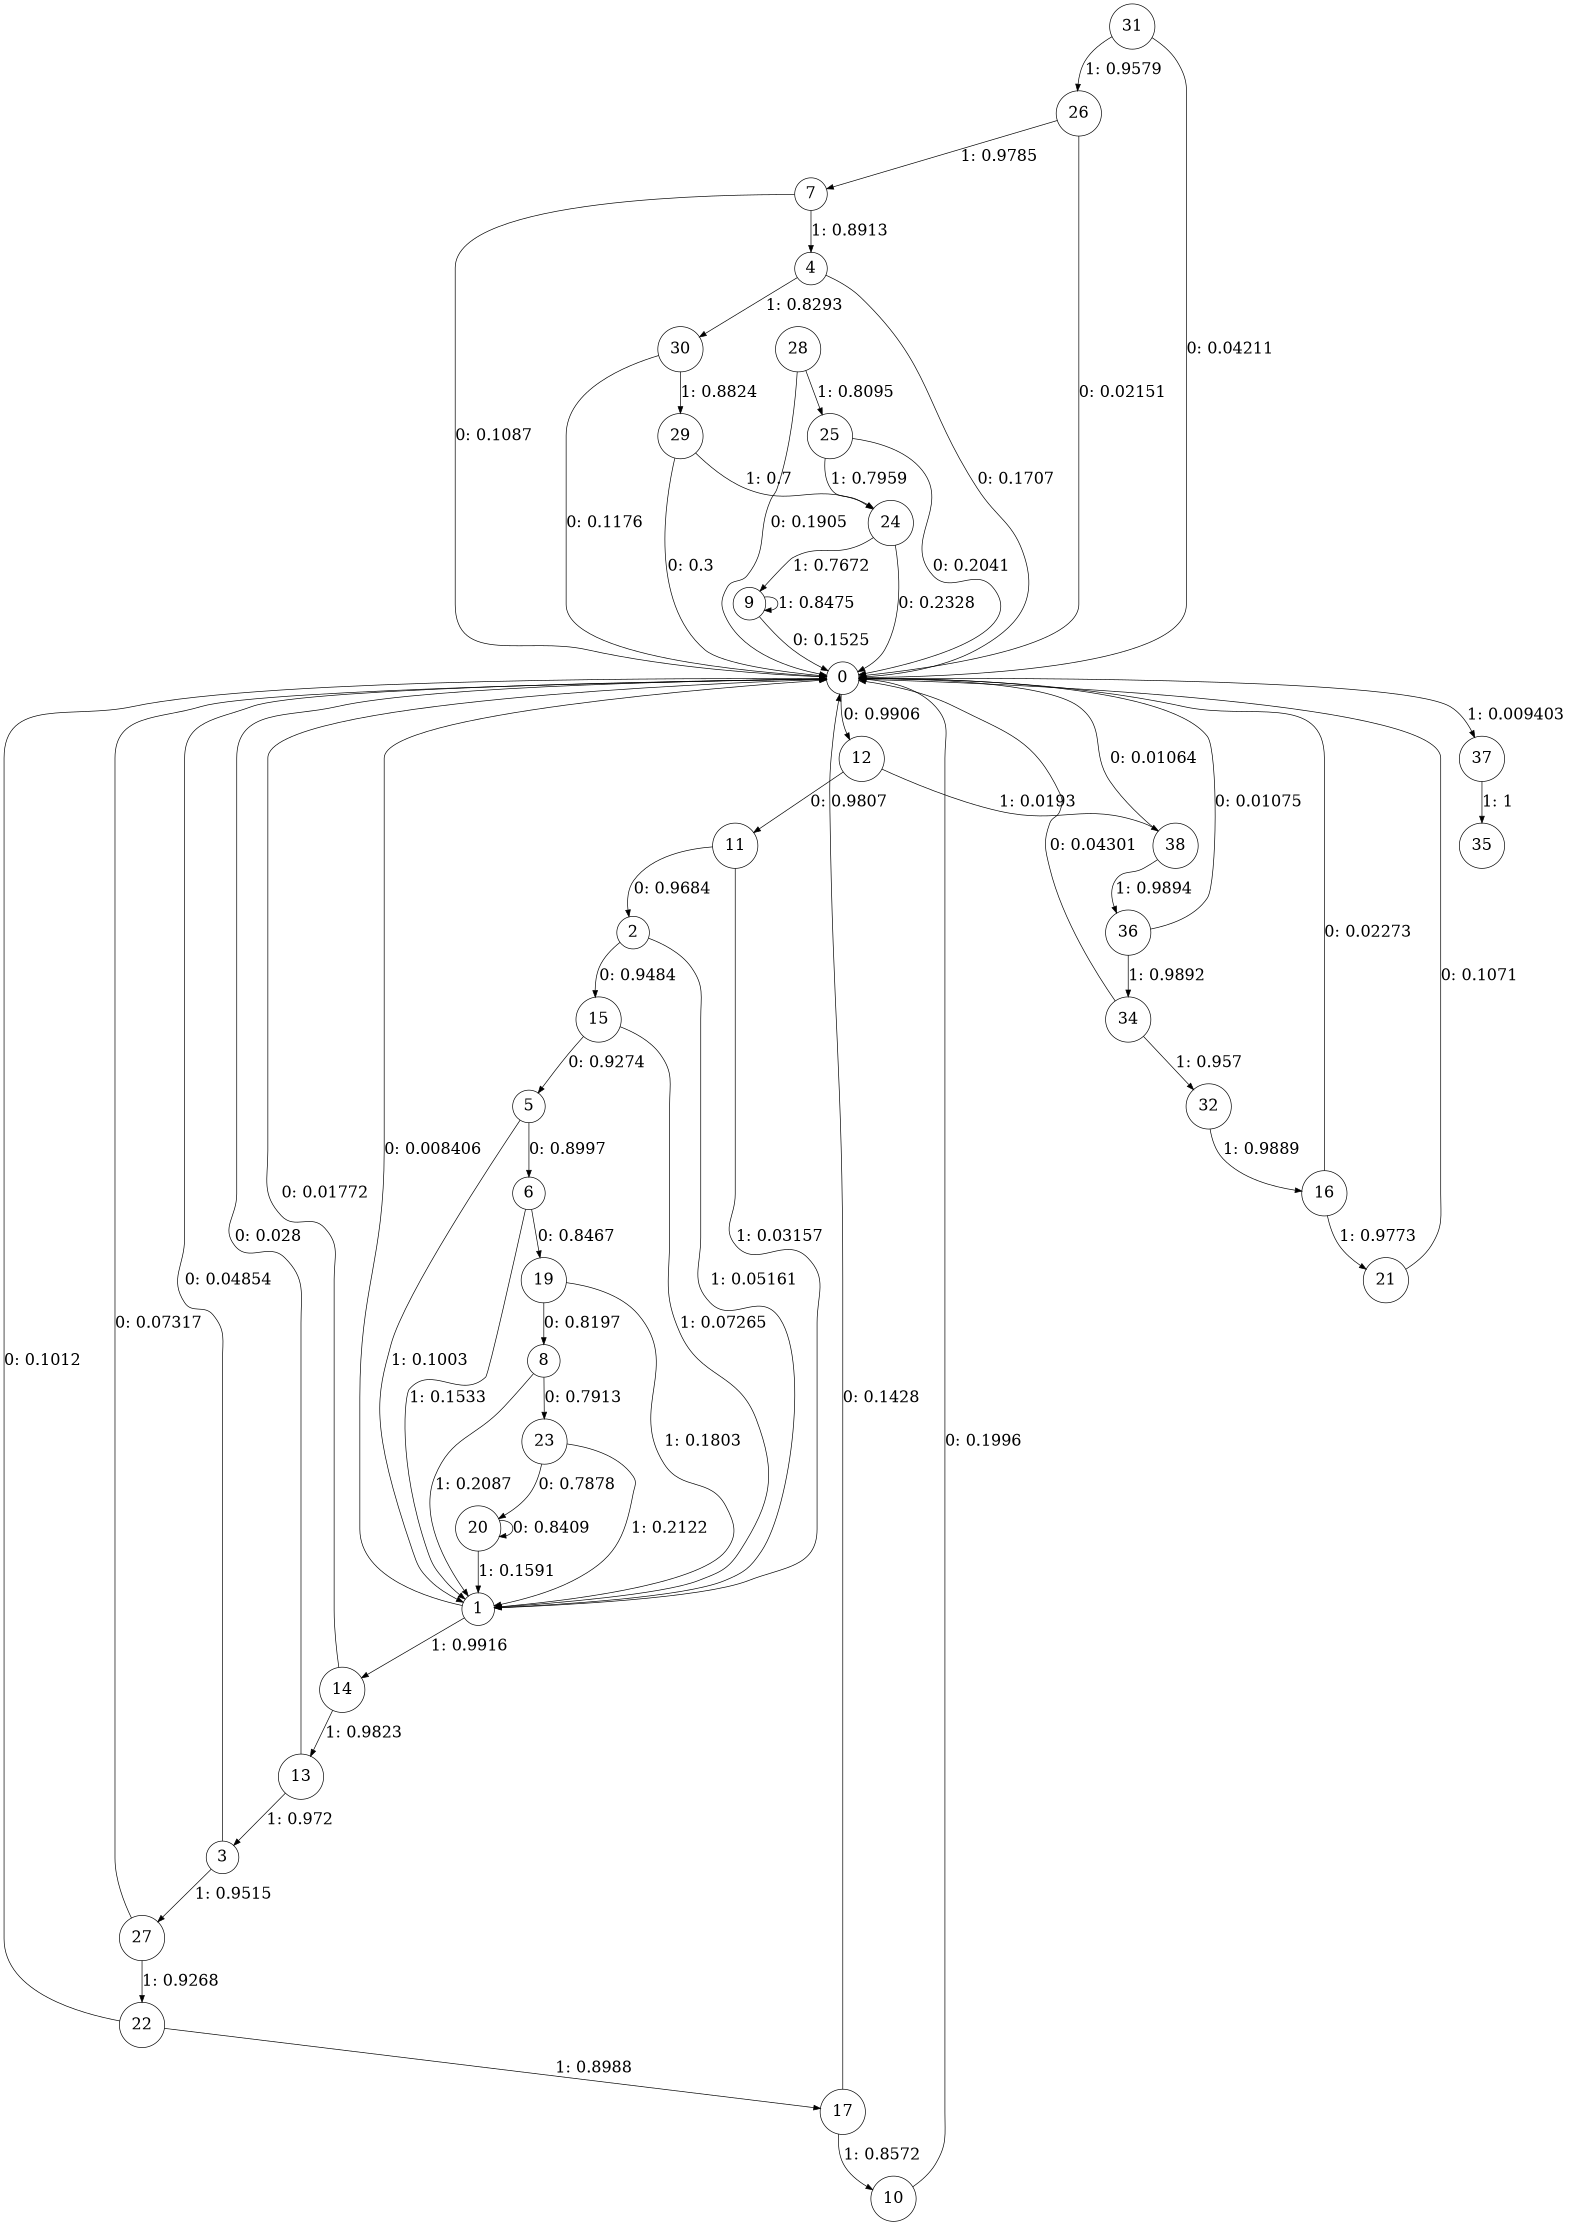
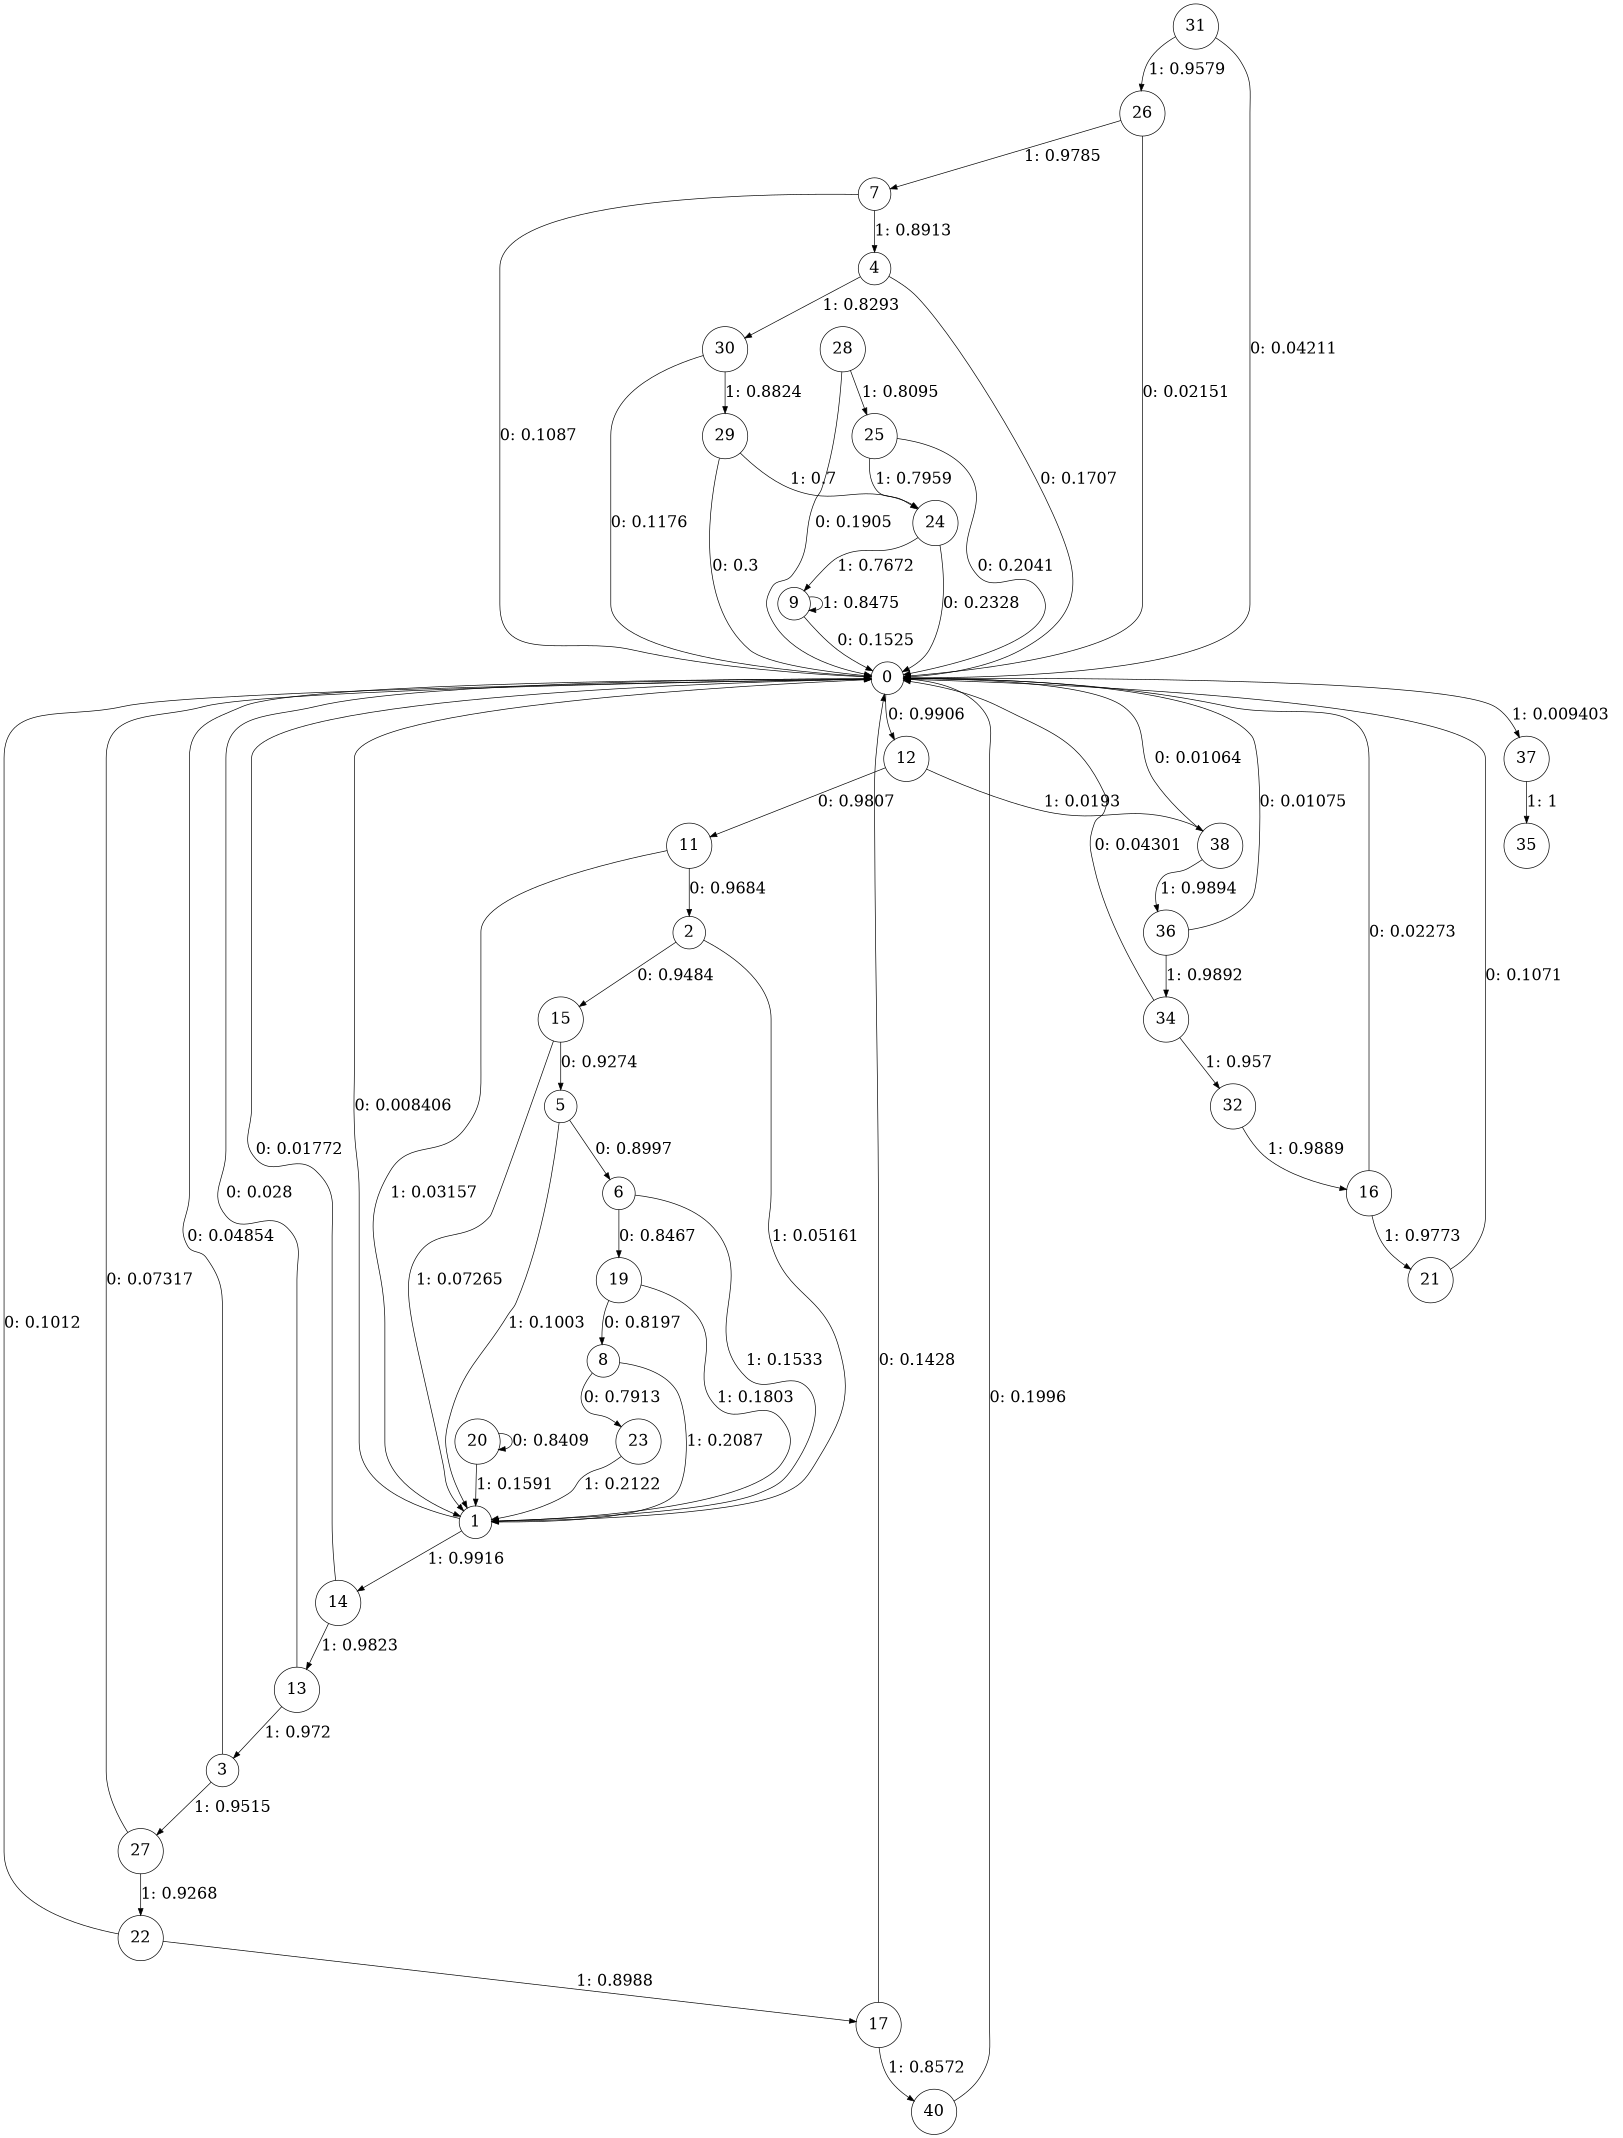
(529, 1494) -> none
(894, 2199) -> (934, 2112)
